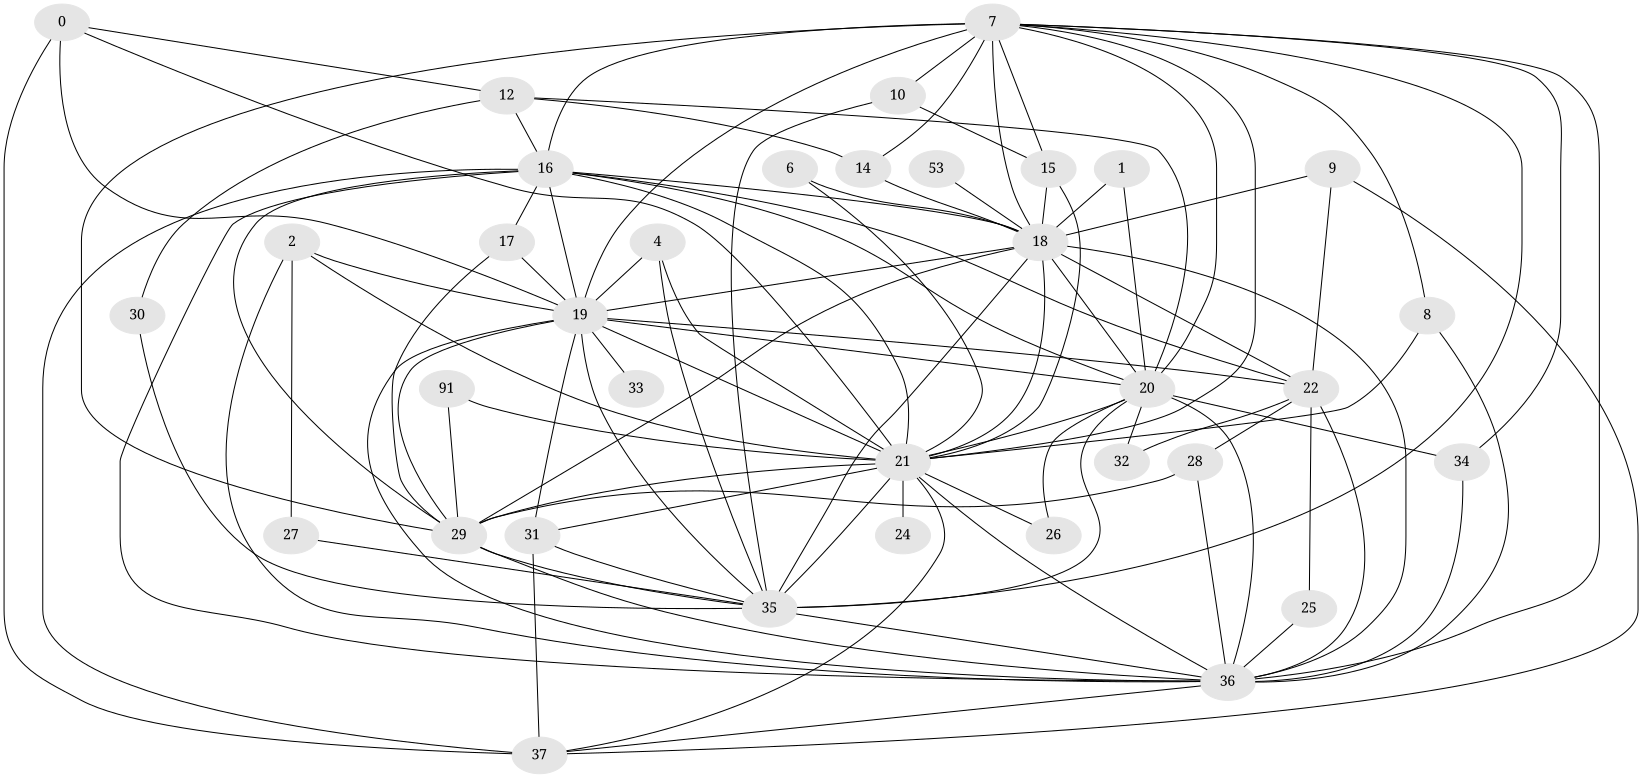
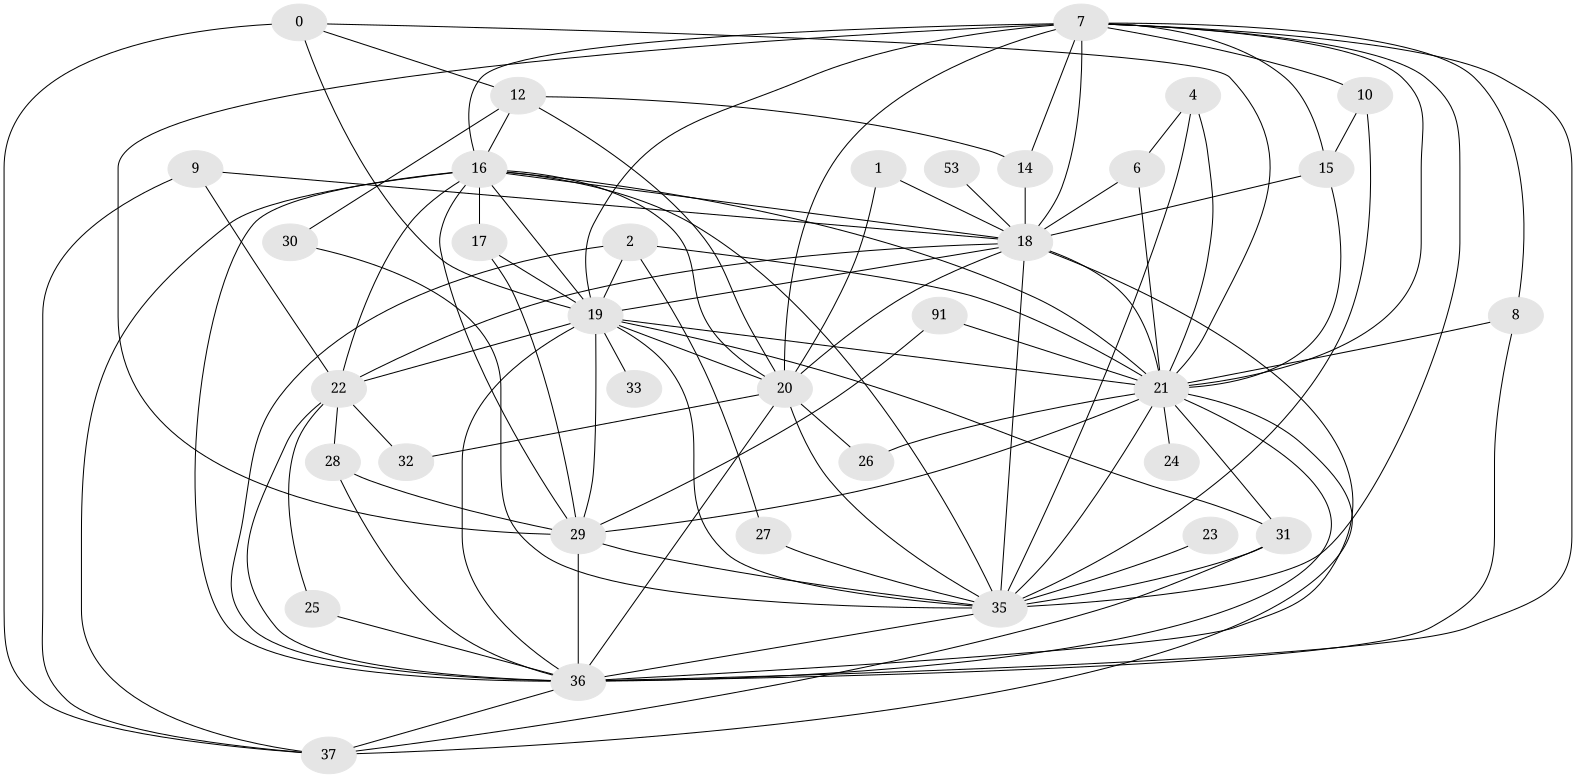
(619, 279) -> (1165, 132)
none -> (804, 313)
(750, 356) -> none
(1028, 431) -> none
(1462, 462) -> none
none -> (1210, 535)
